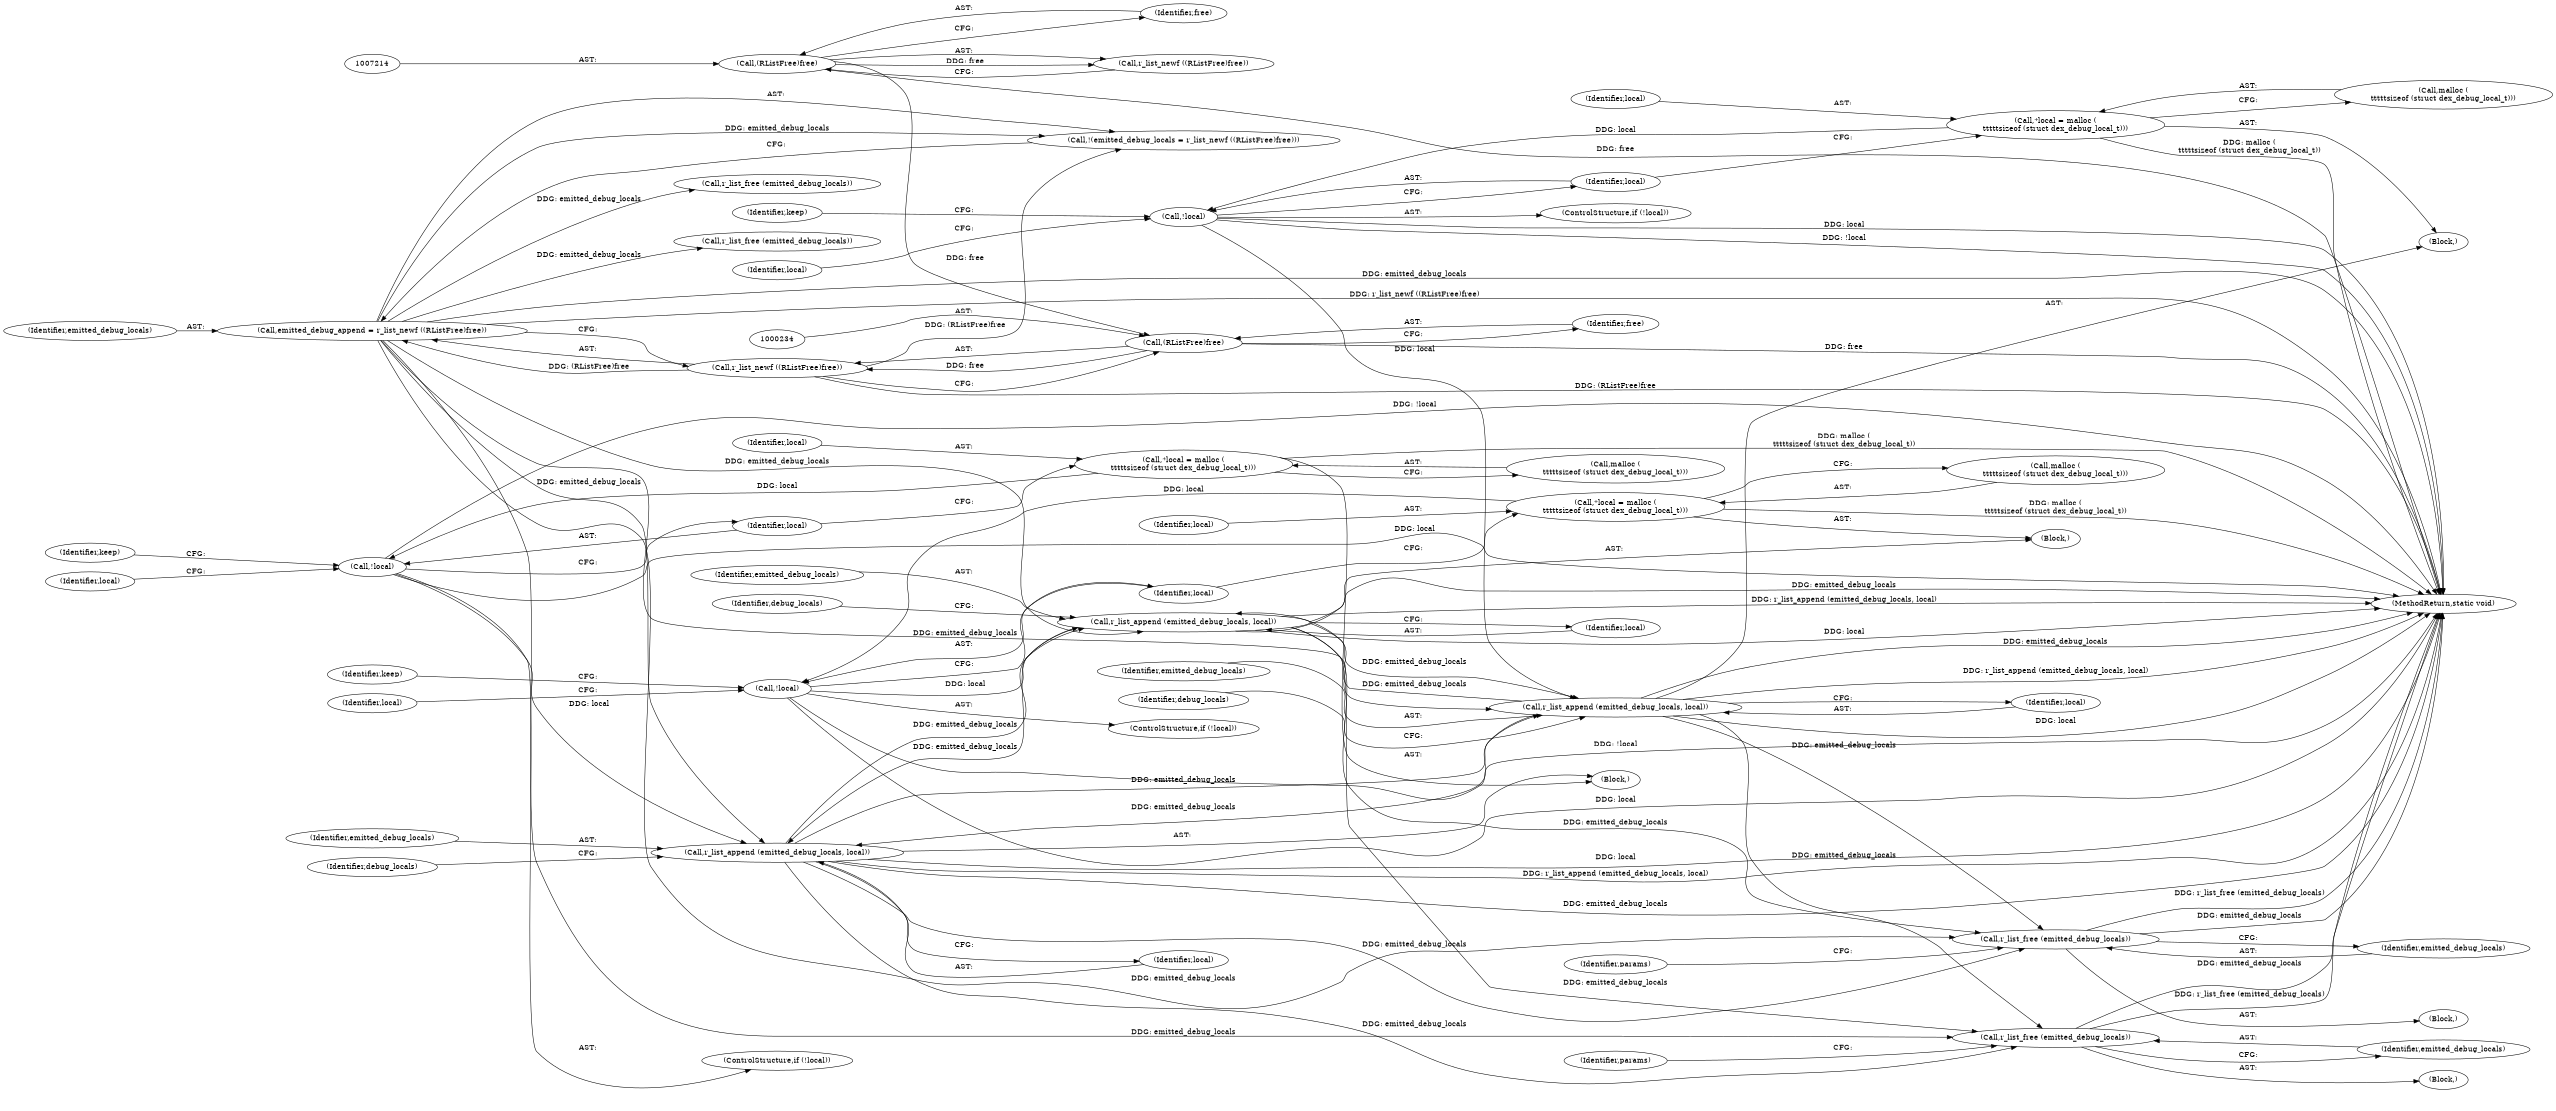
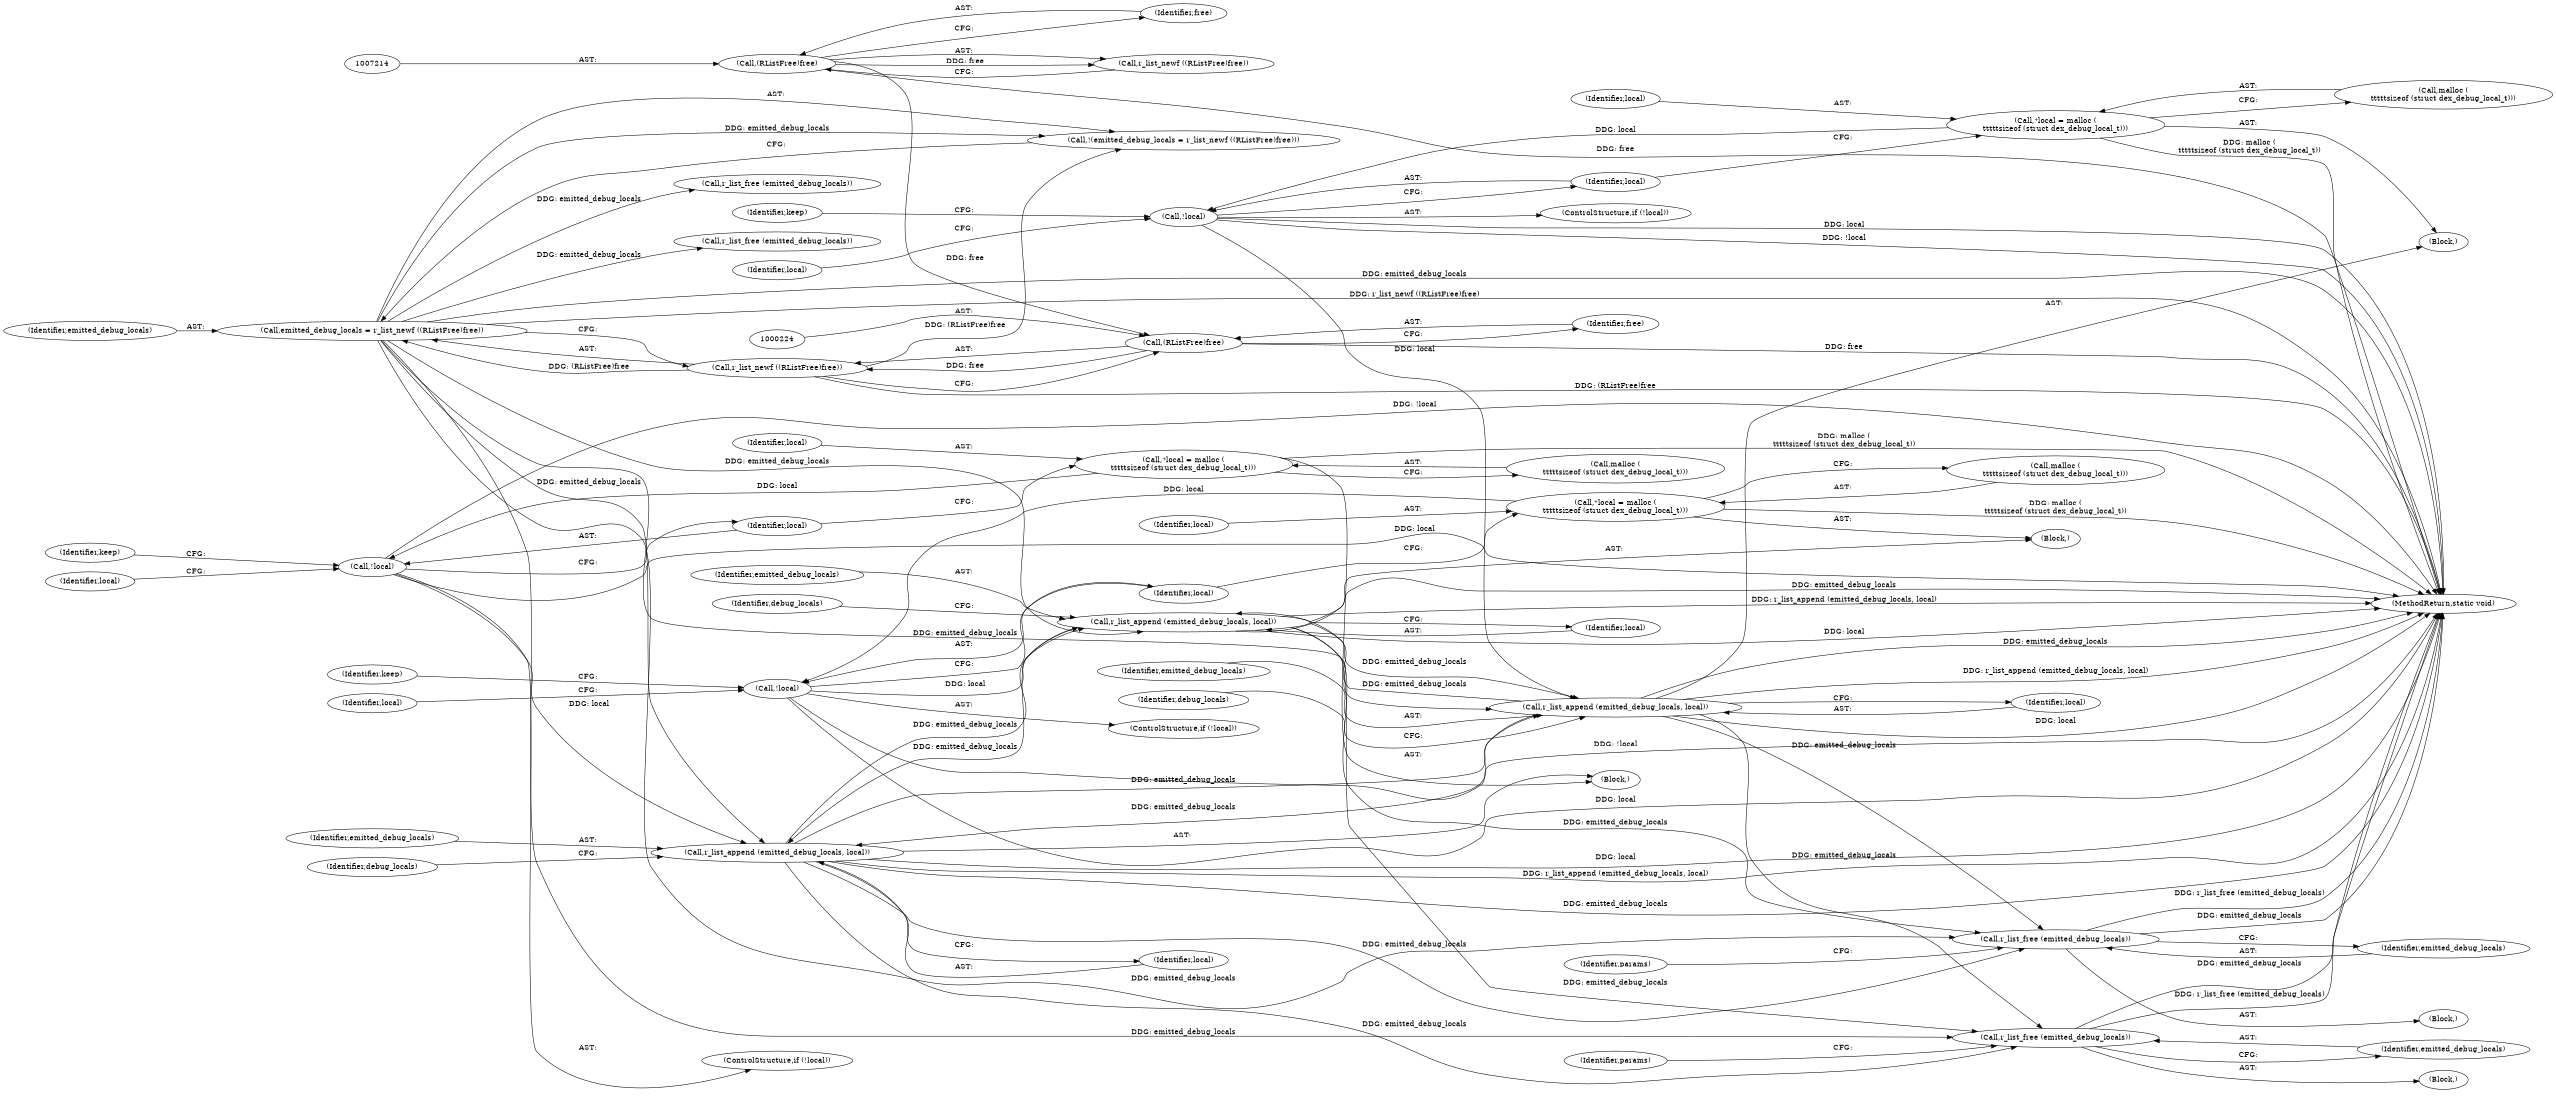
(372, 331) -> (372, 331)
(777, 339) -> (777, 339)
